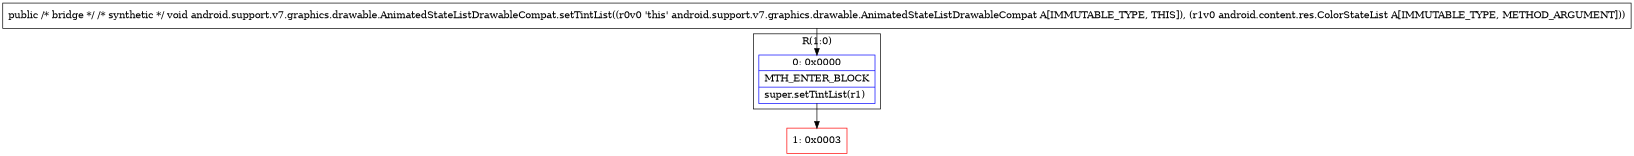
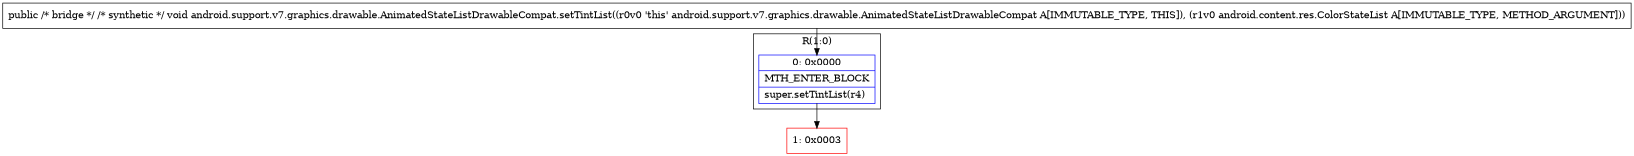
(815, 95) -> (815, 95)
